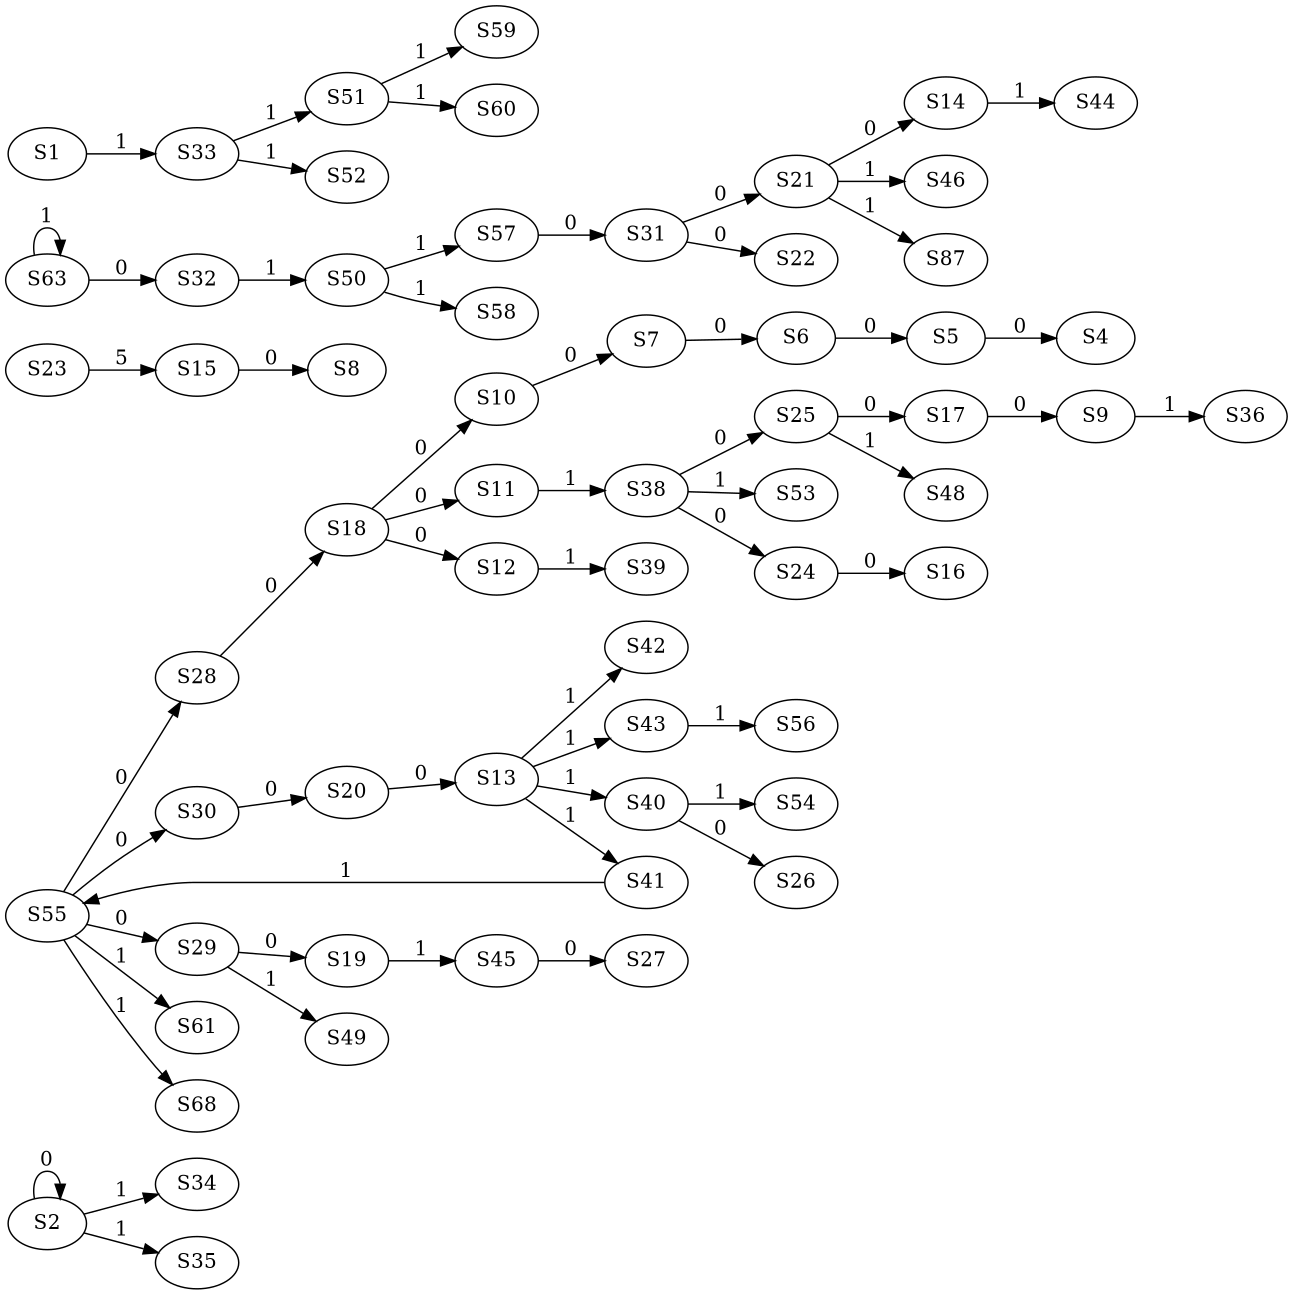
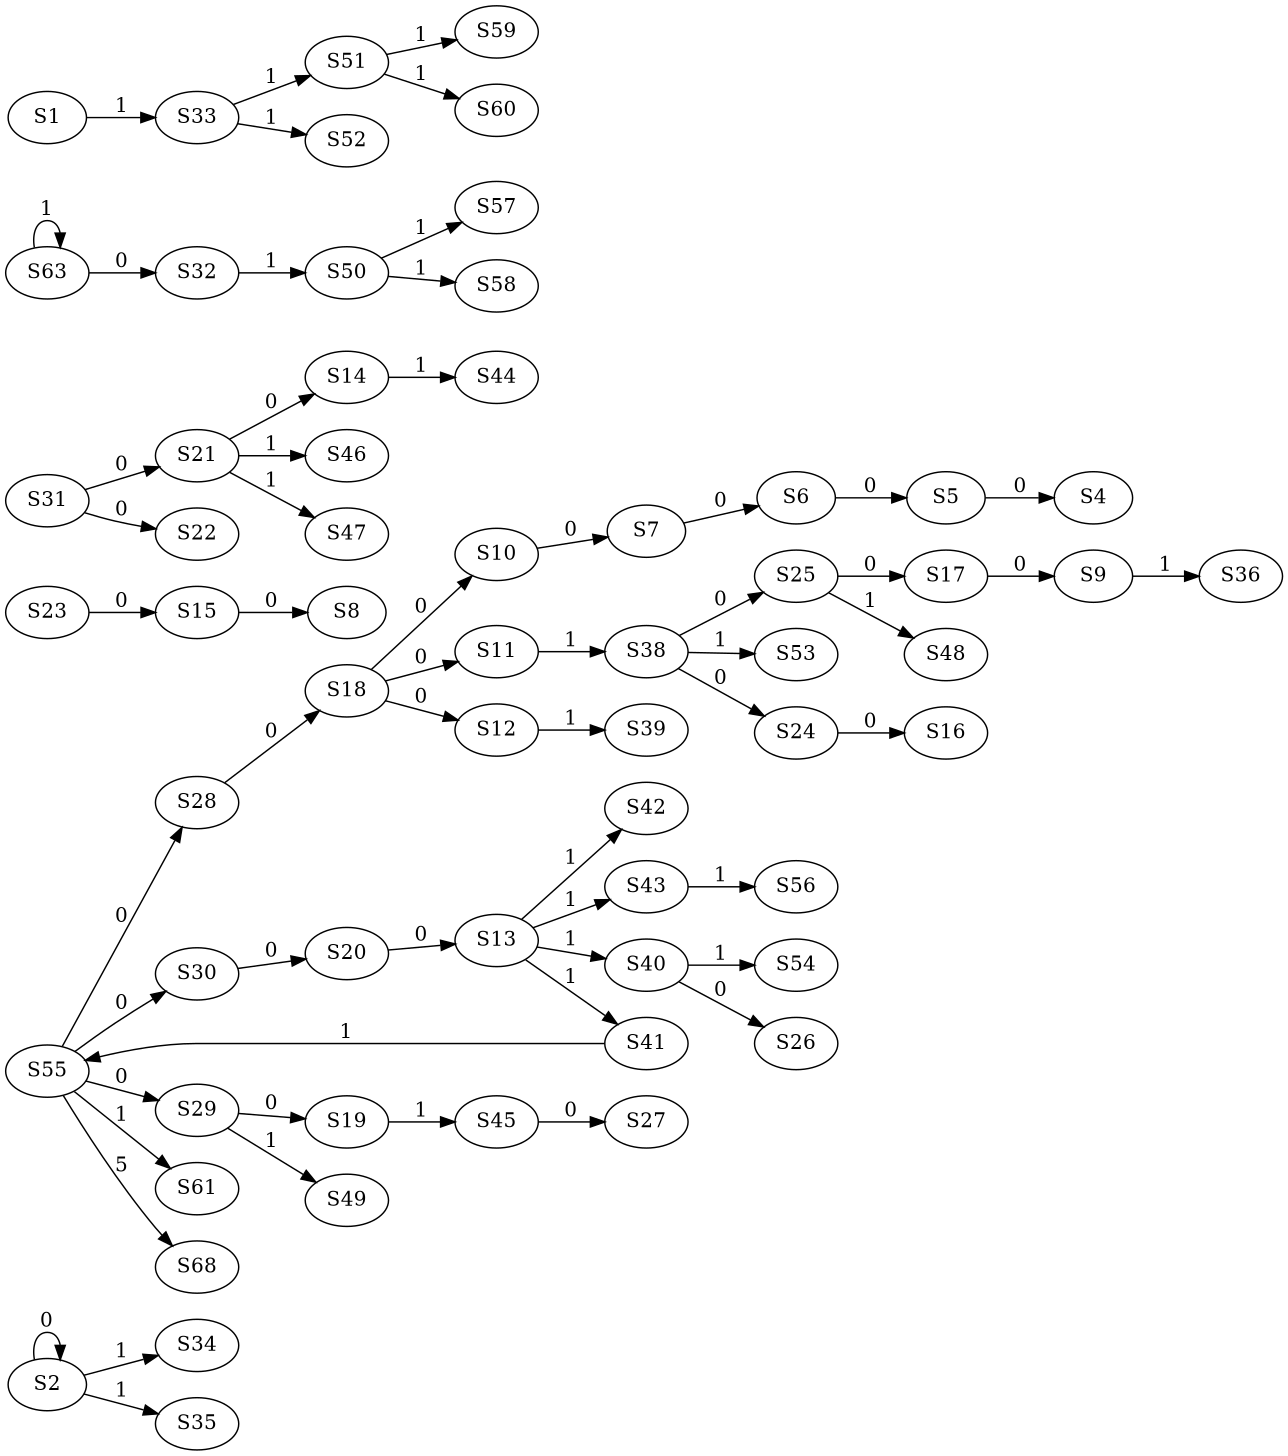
(564, 235) -> none
(946, 260) -> (347, 534)
(122, 359) -> (122, 602)
(122, 1007) -> (122, 1166)
